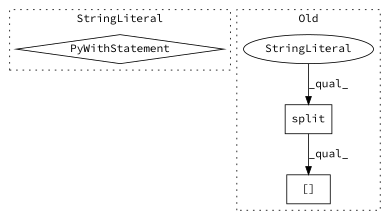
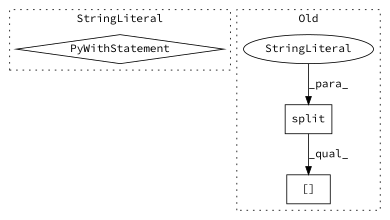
(329, 84) -> (329, 84)
